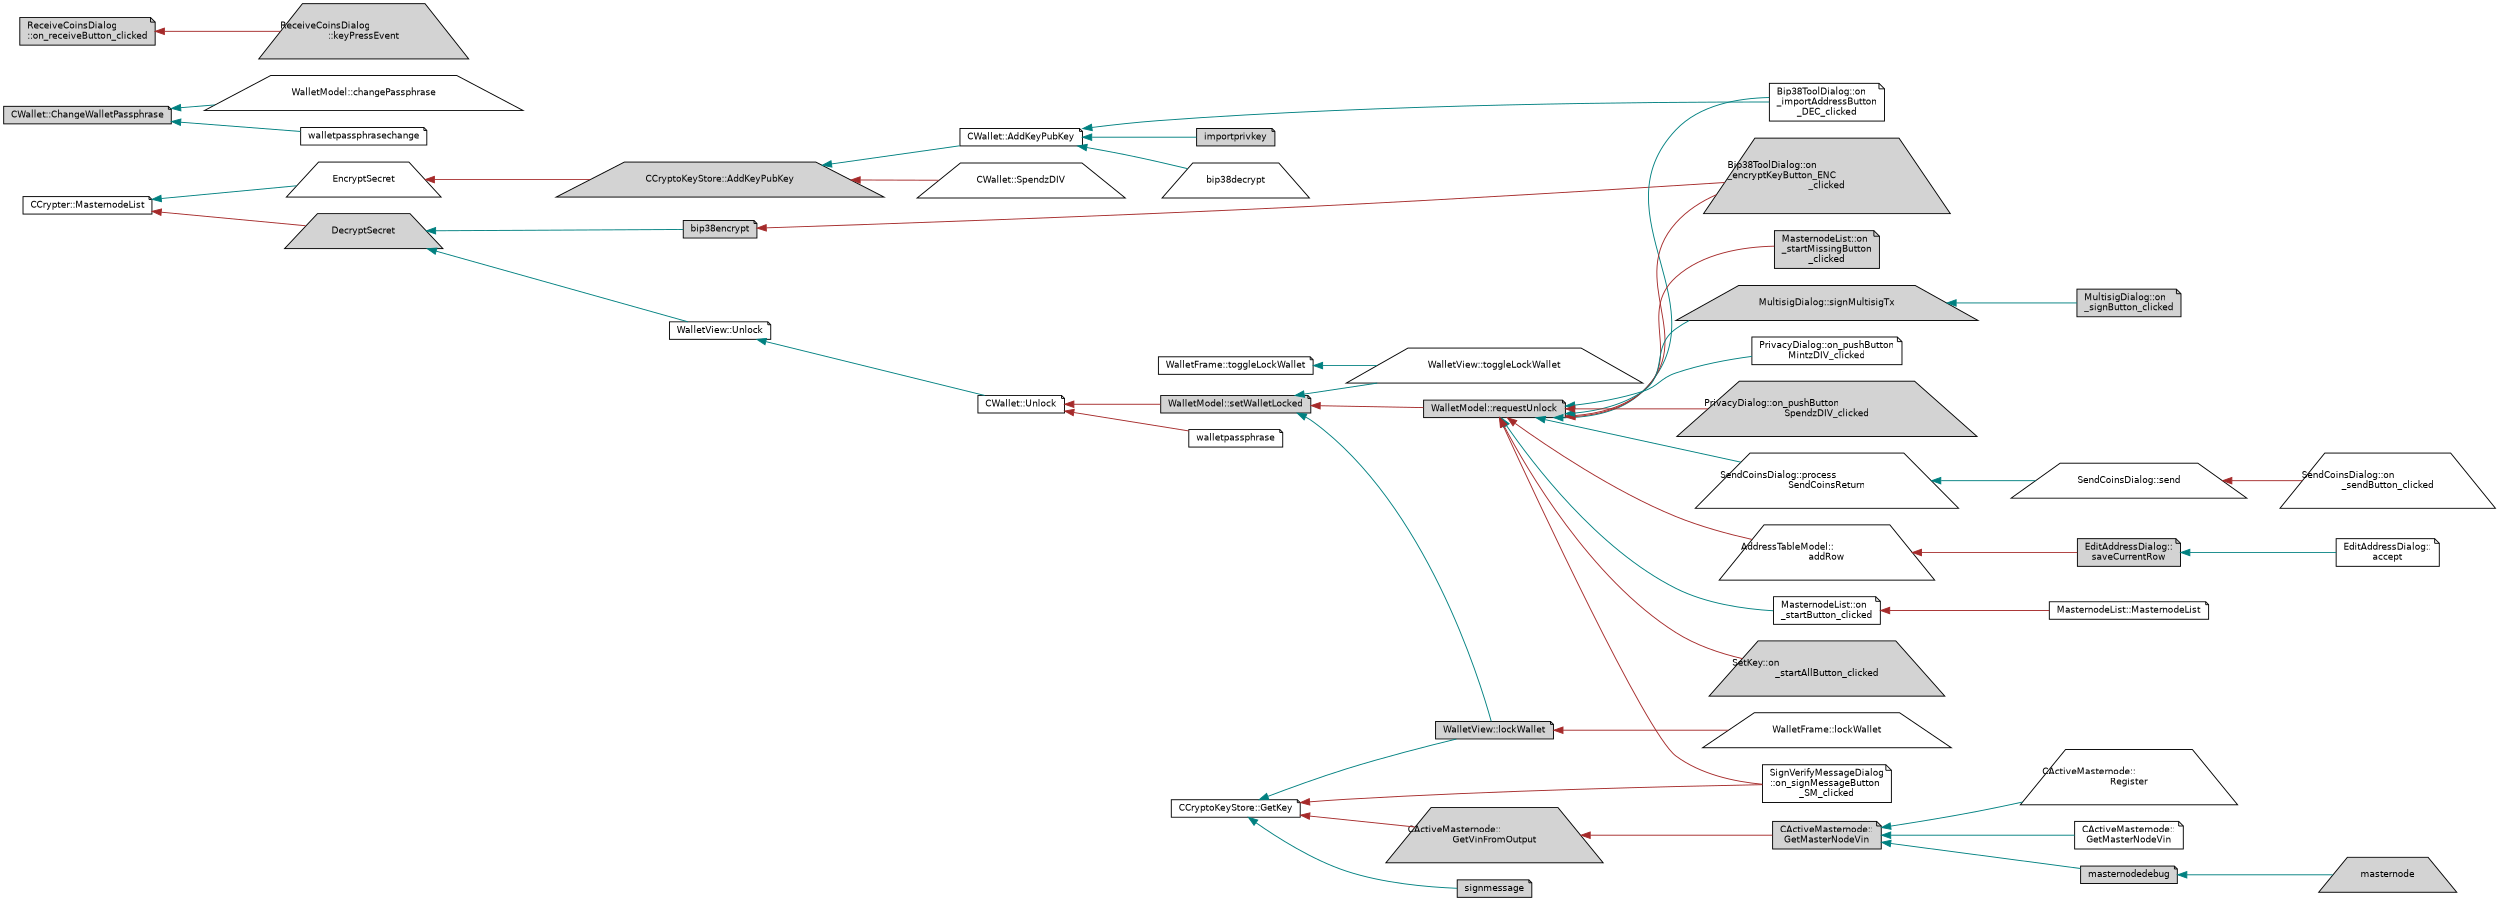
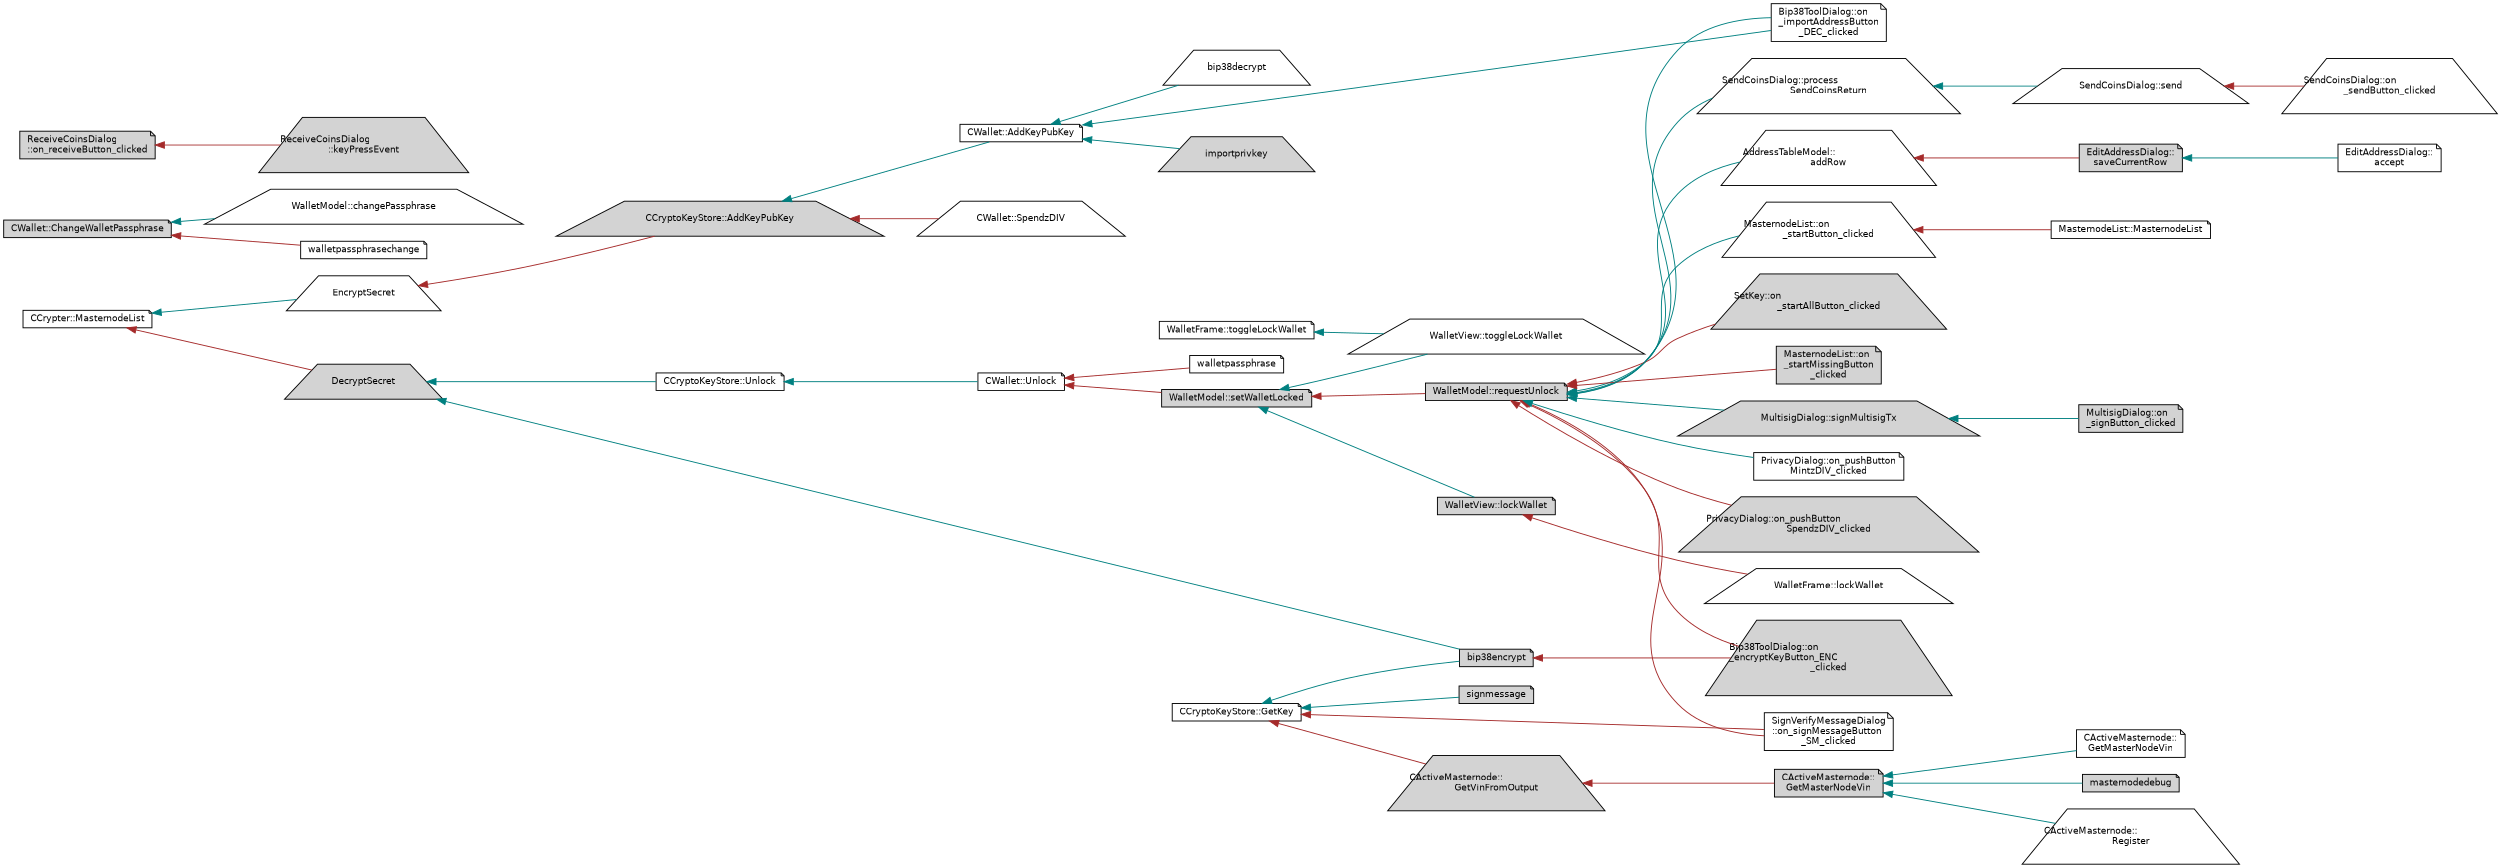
(241, 127) -> (241, 241)
(1236, 137) -> (1237, 154)
(720, 331) -> (720, 382)
(1628, 494) -> (1661, 273)
(1827, 611) -> (1829, 230)
(1361, 764) -> (1364, 675)
(2388, 875) -> none
